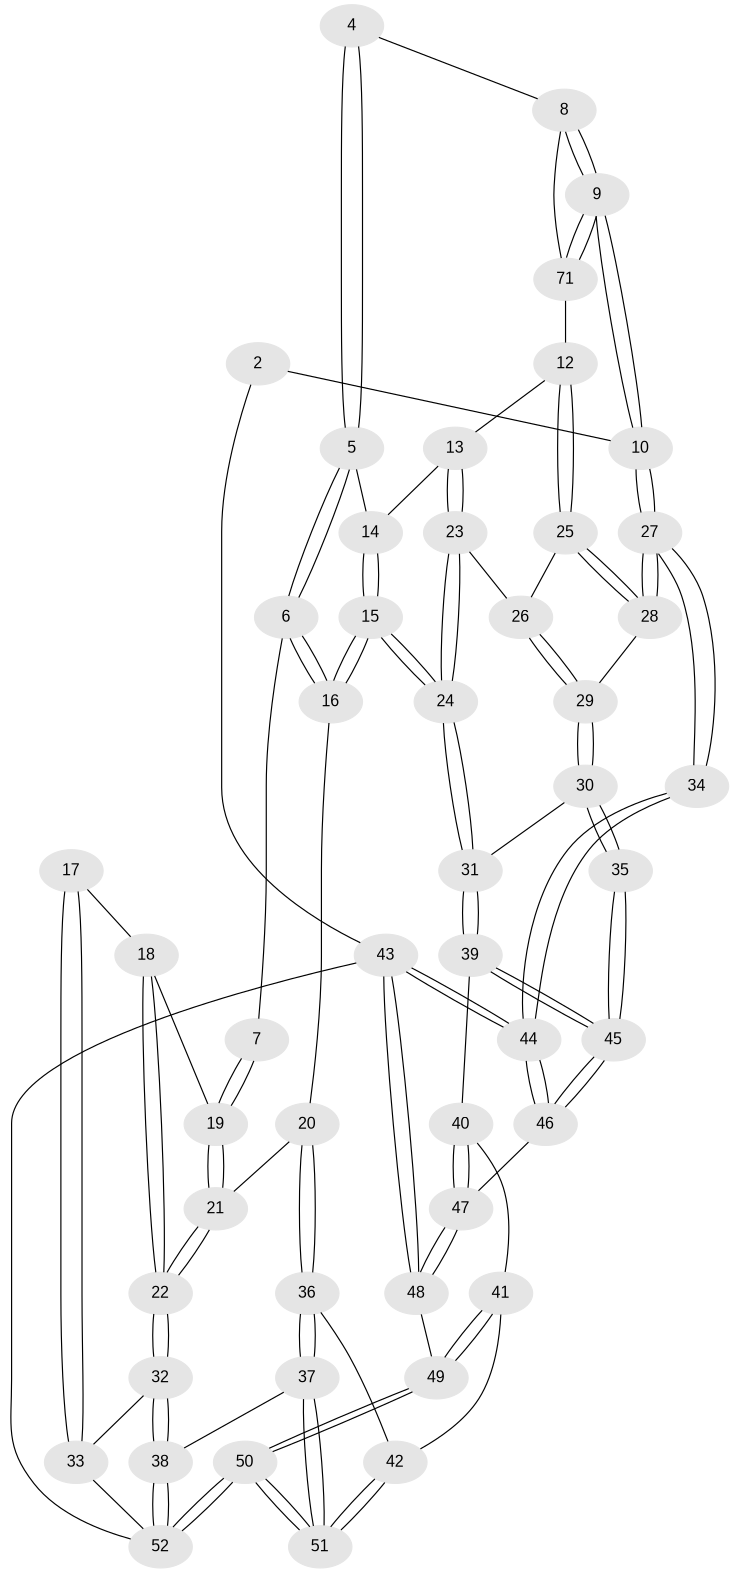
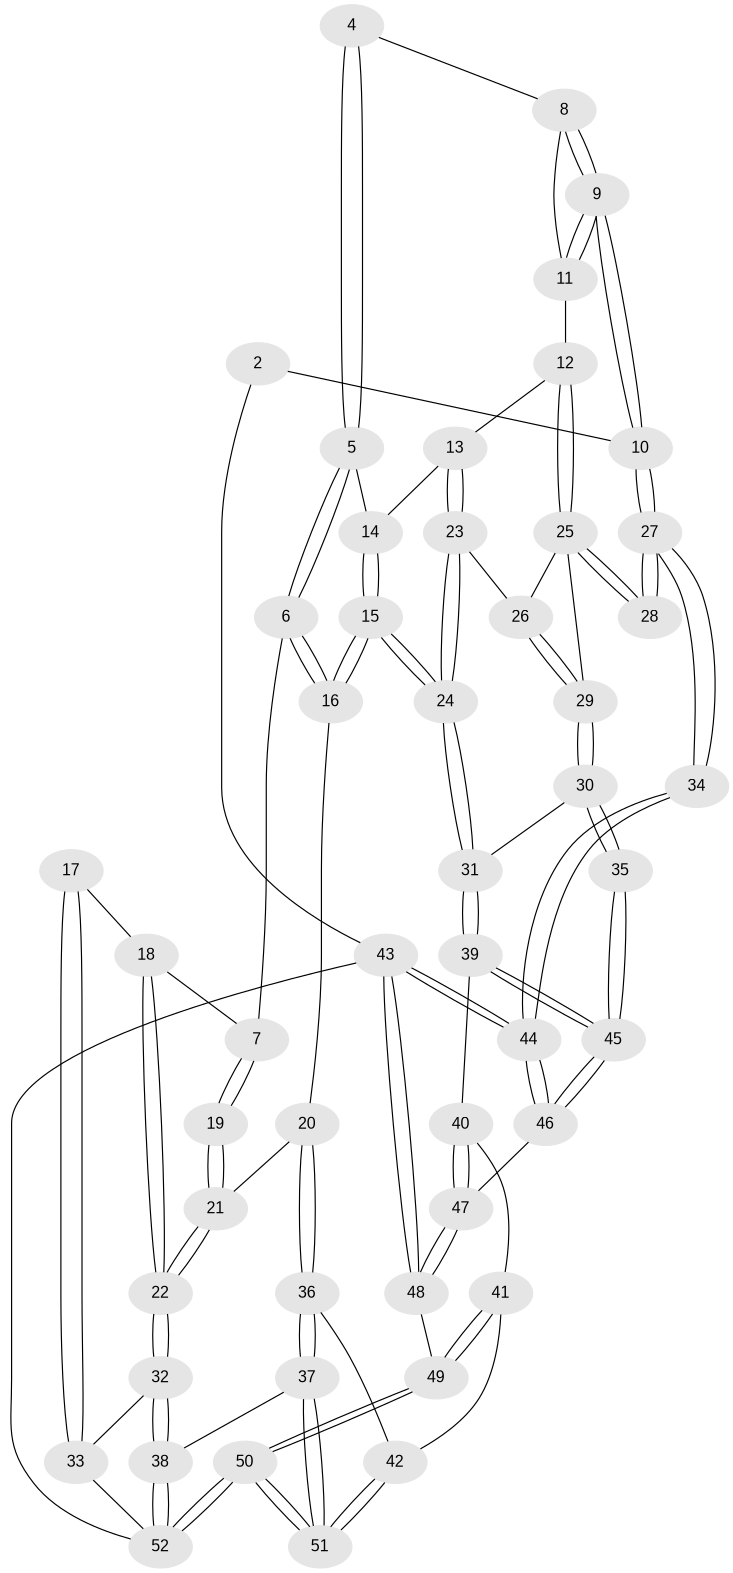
(566, 279) -> (566, 279)
(618, 660) -> (576, 617)
(181, 1040) -> (200, 996)
